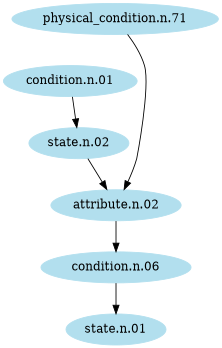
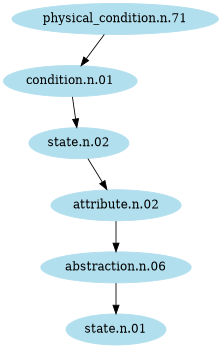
(144, 107) -> (95, 47)
(116, 267) -> (116, 267)
